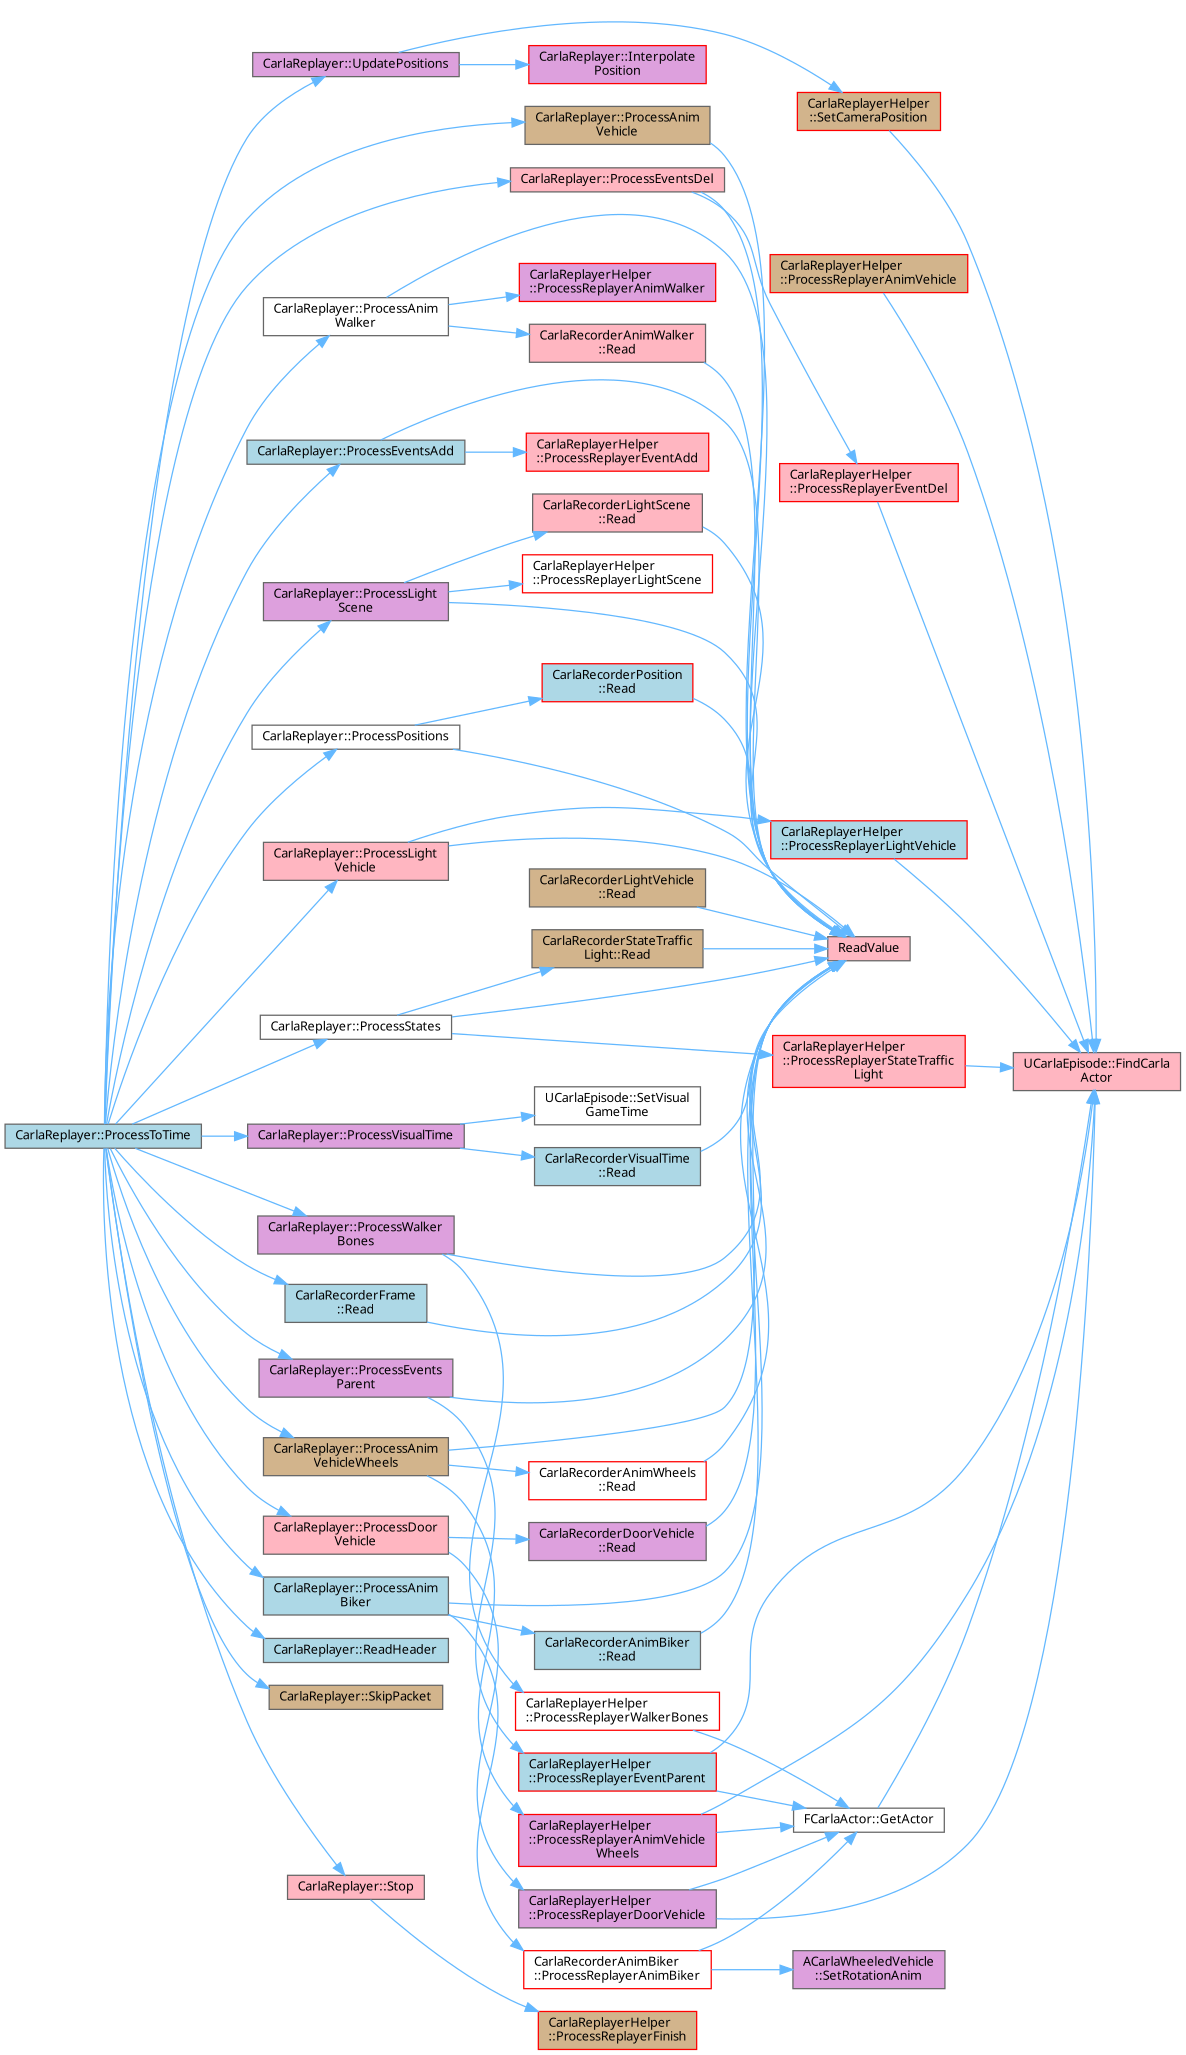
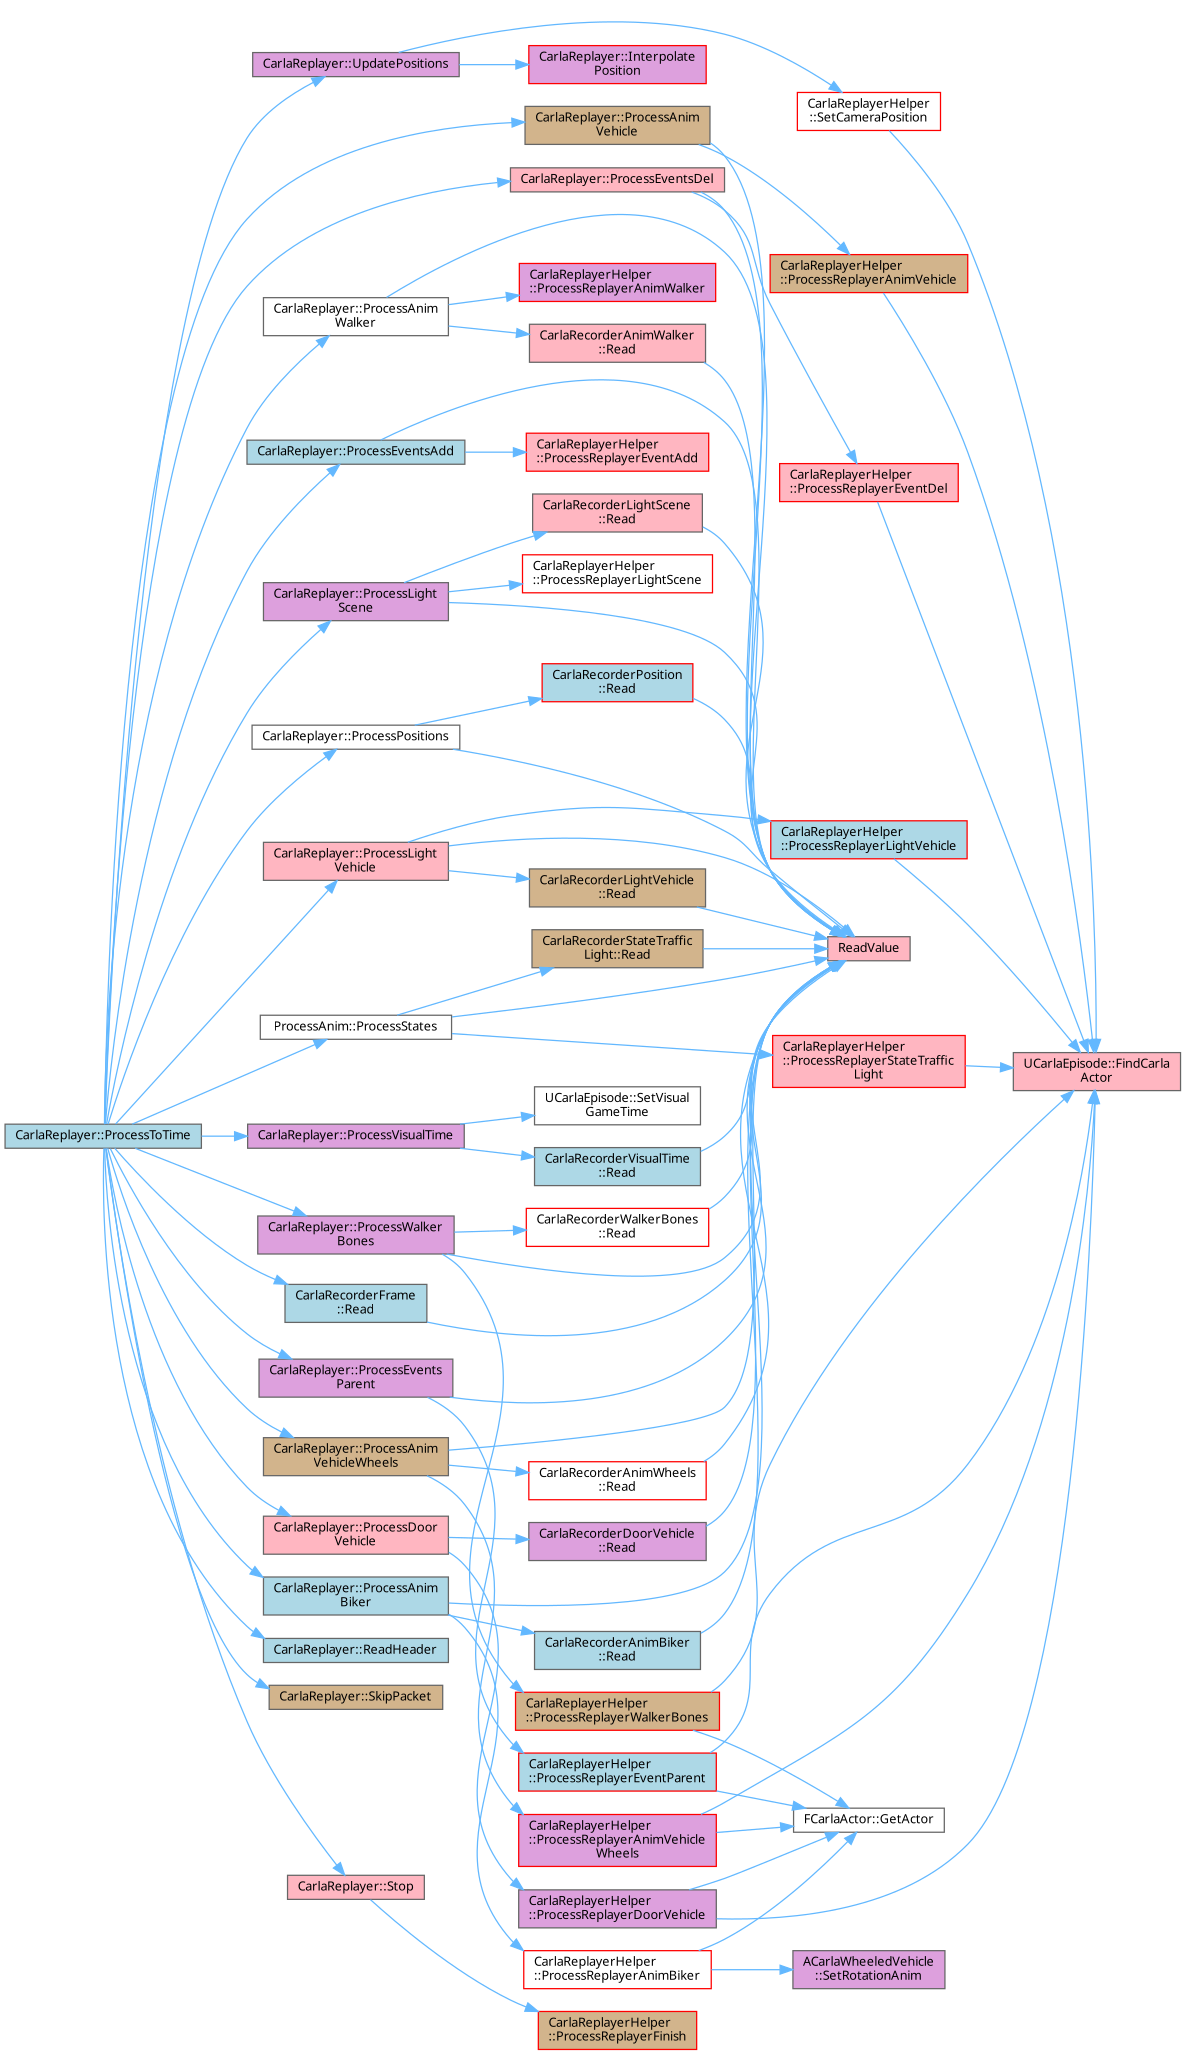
(869, 111) -> (869, 111)
none -> (774, 188)
none -> (482, 874)
(356, 1027) -> (356, 1027)
none -> (618, 1227)
(1018, 1467) -> (827, 1367)
(618, 1711) -> (618, 1711)
(618, 1970) -> (618, 1970)
